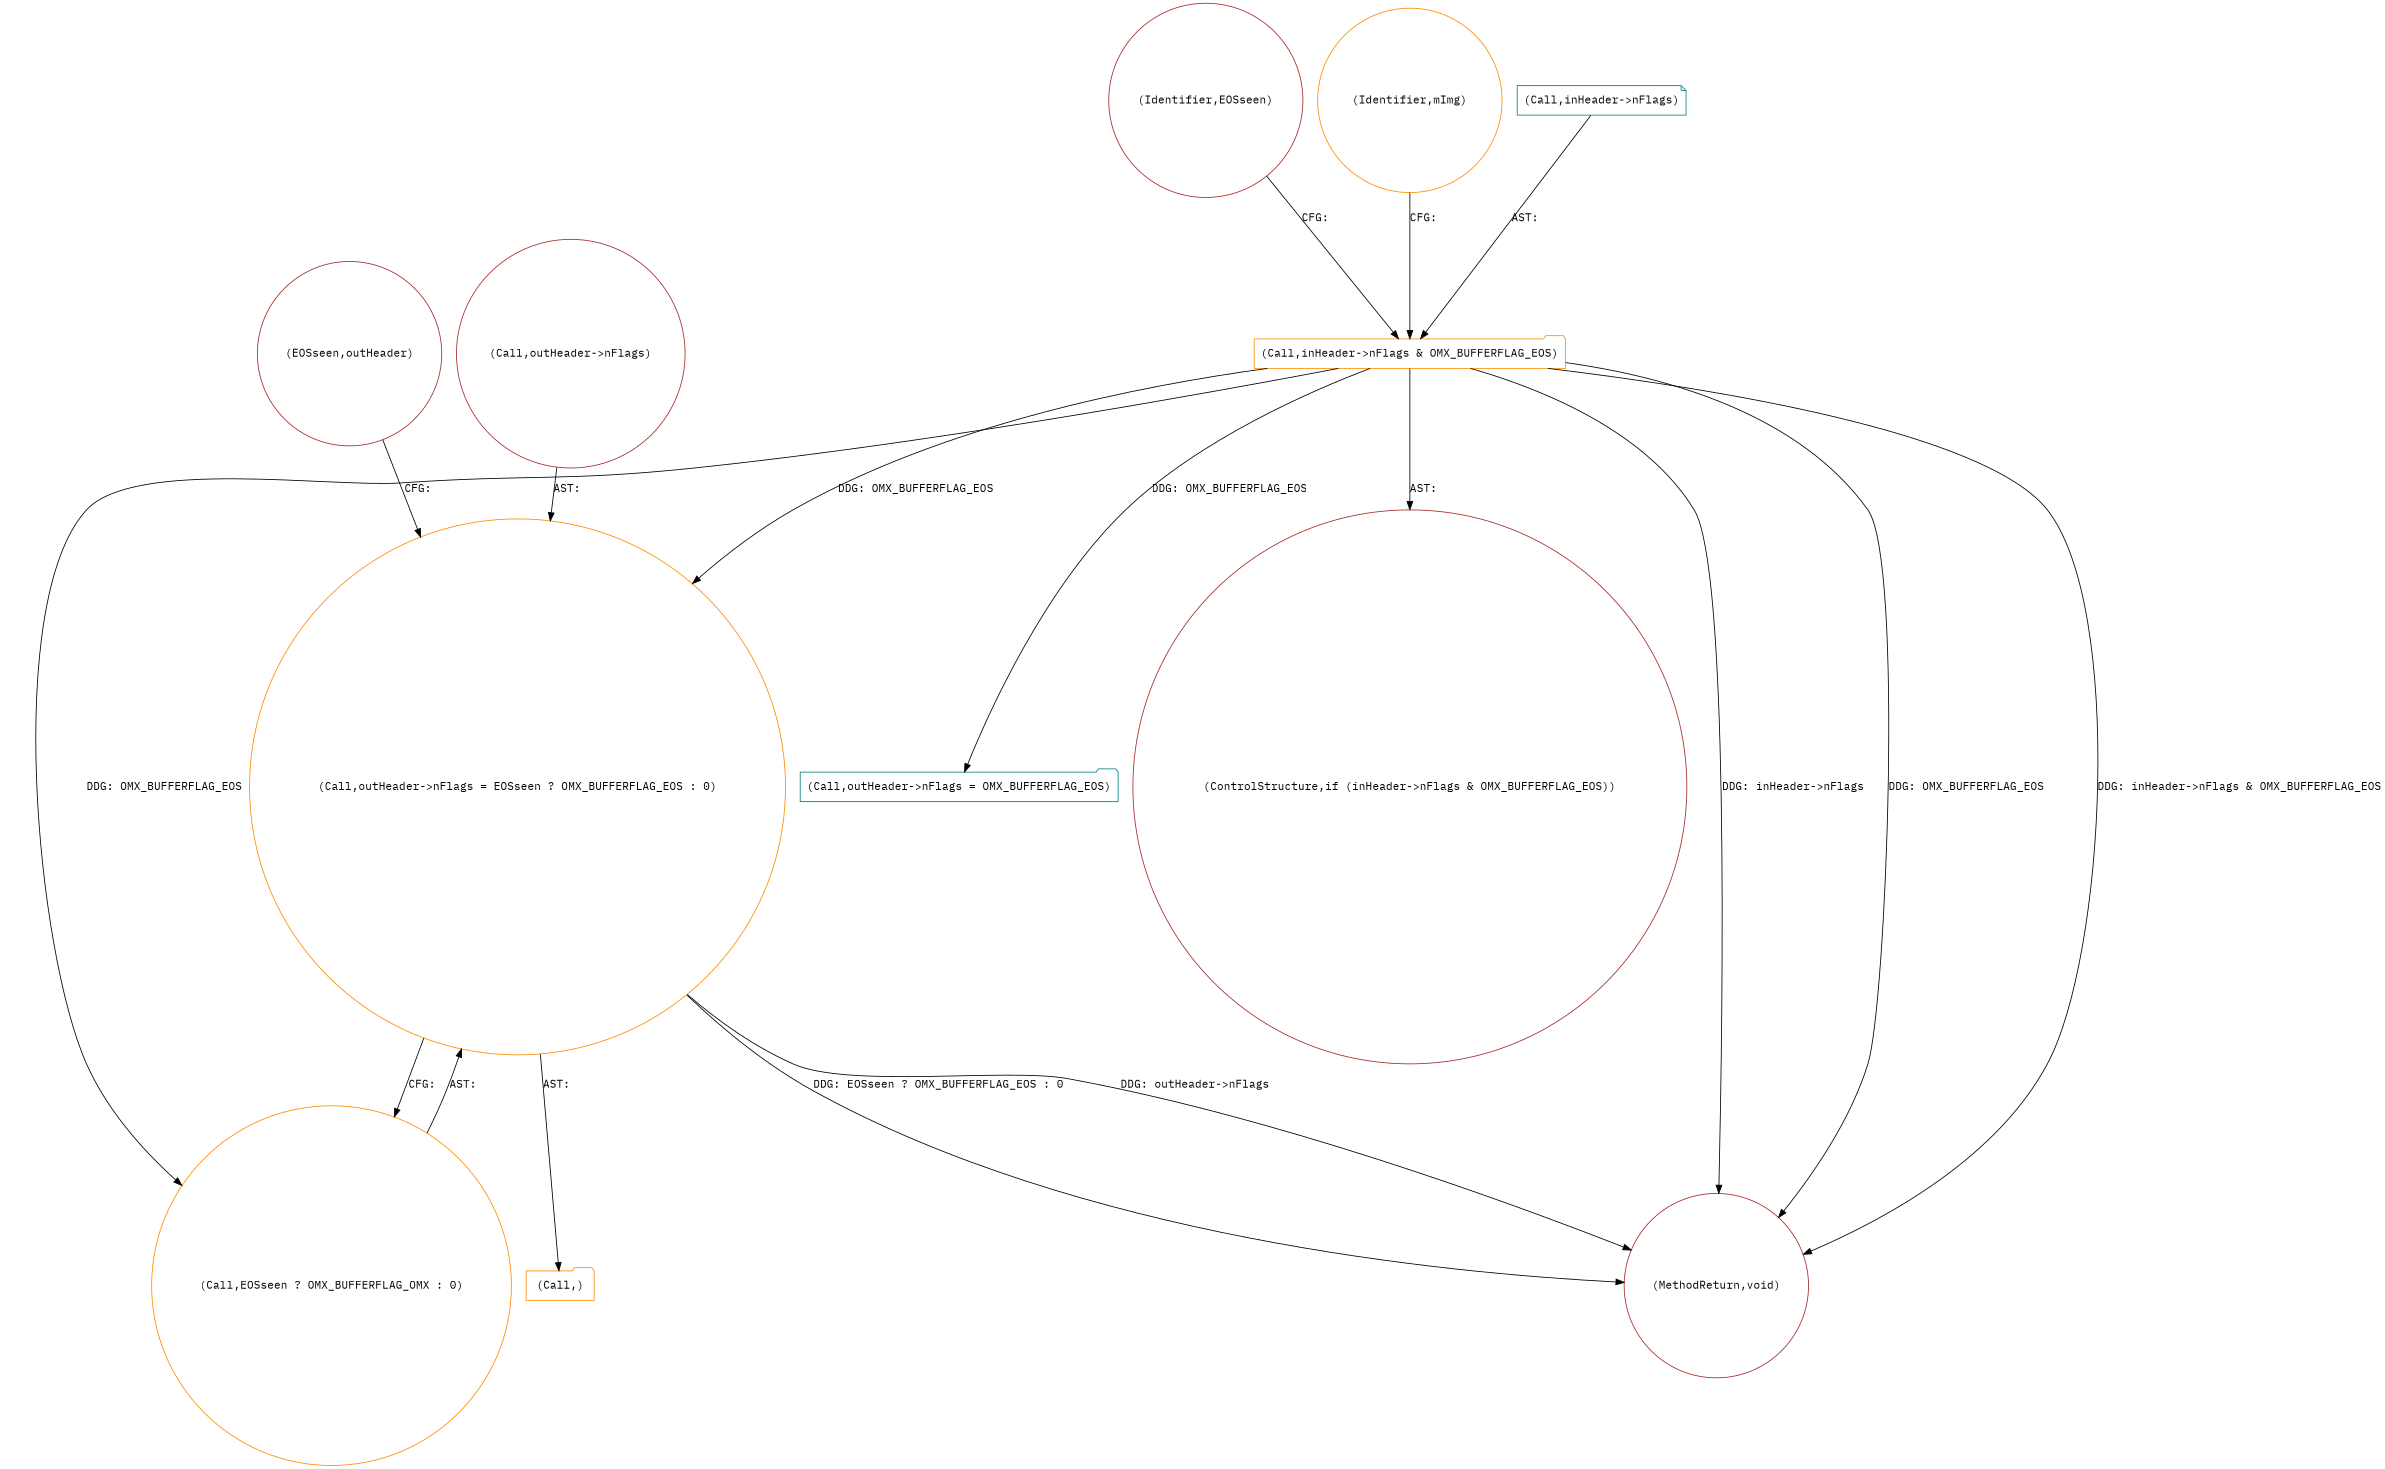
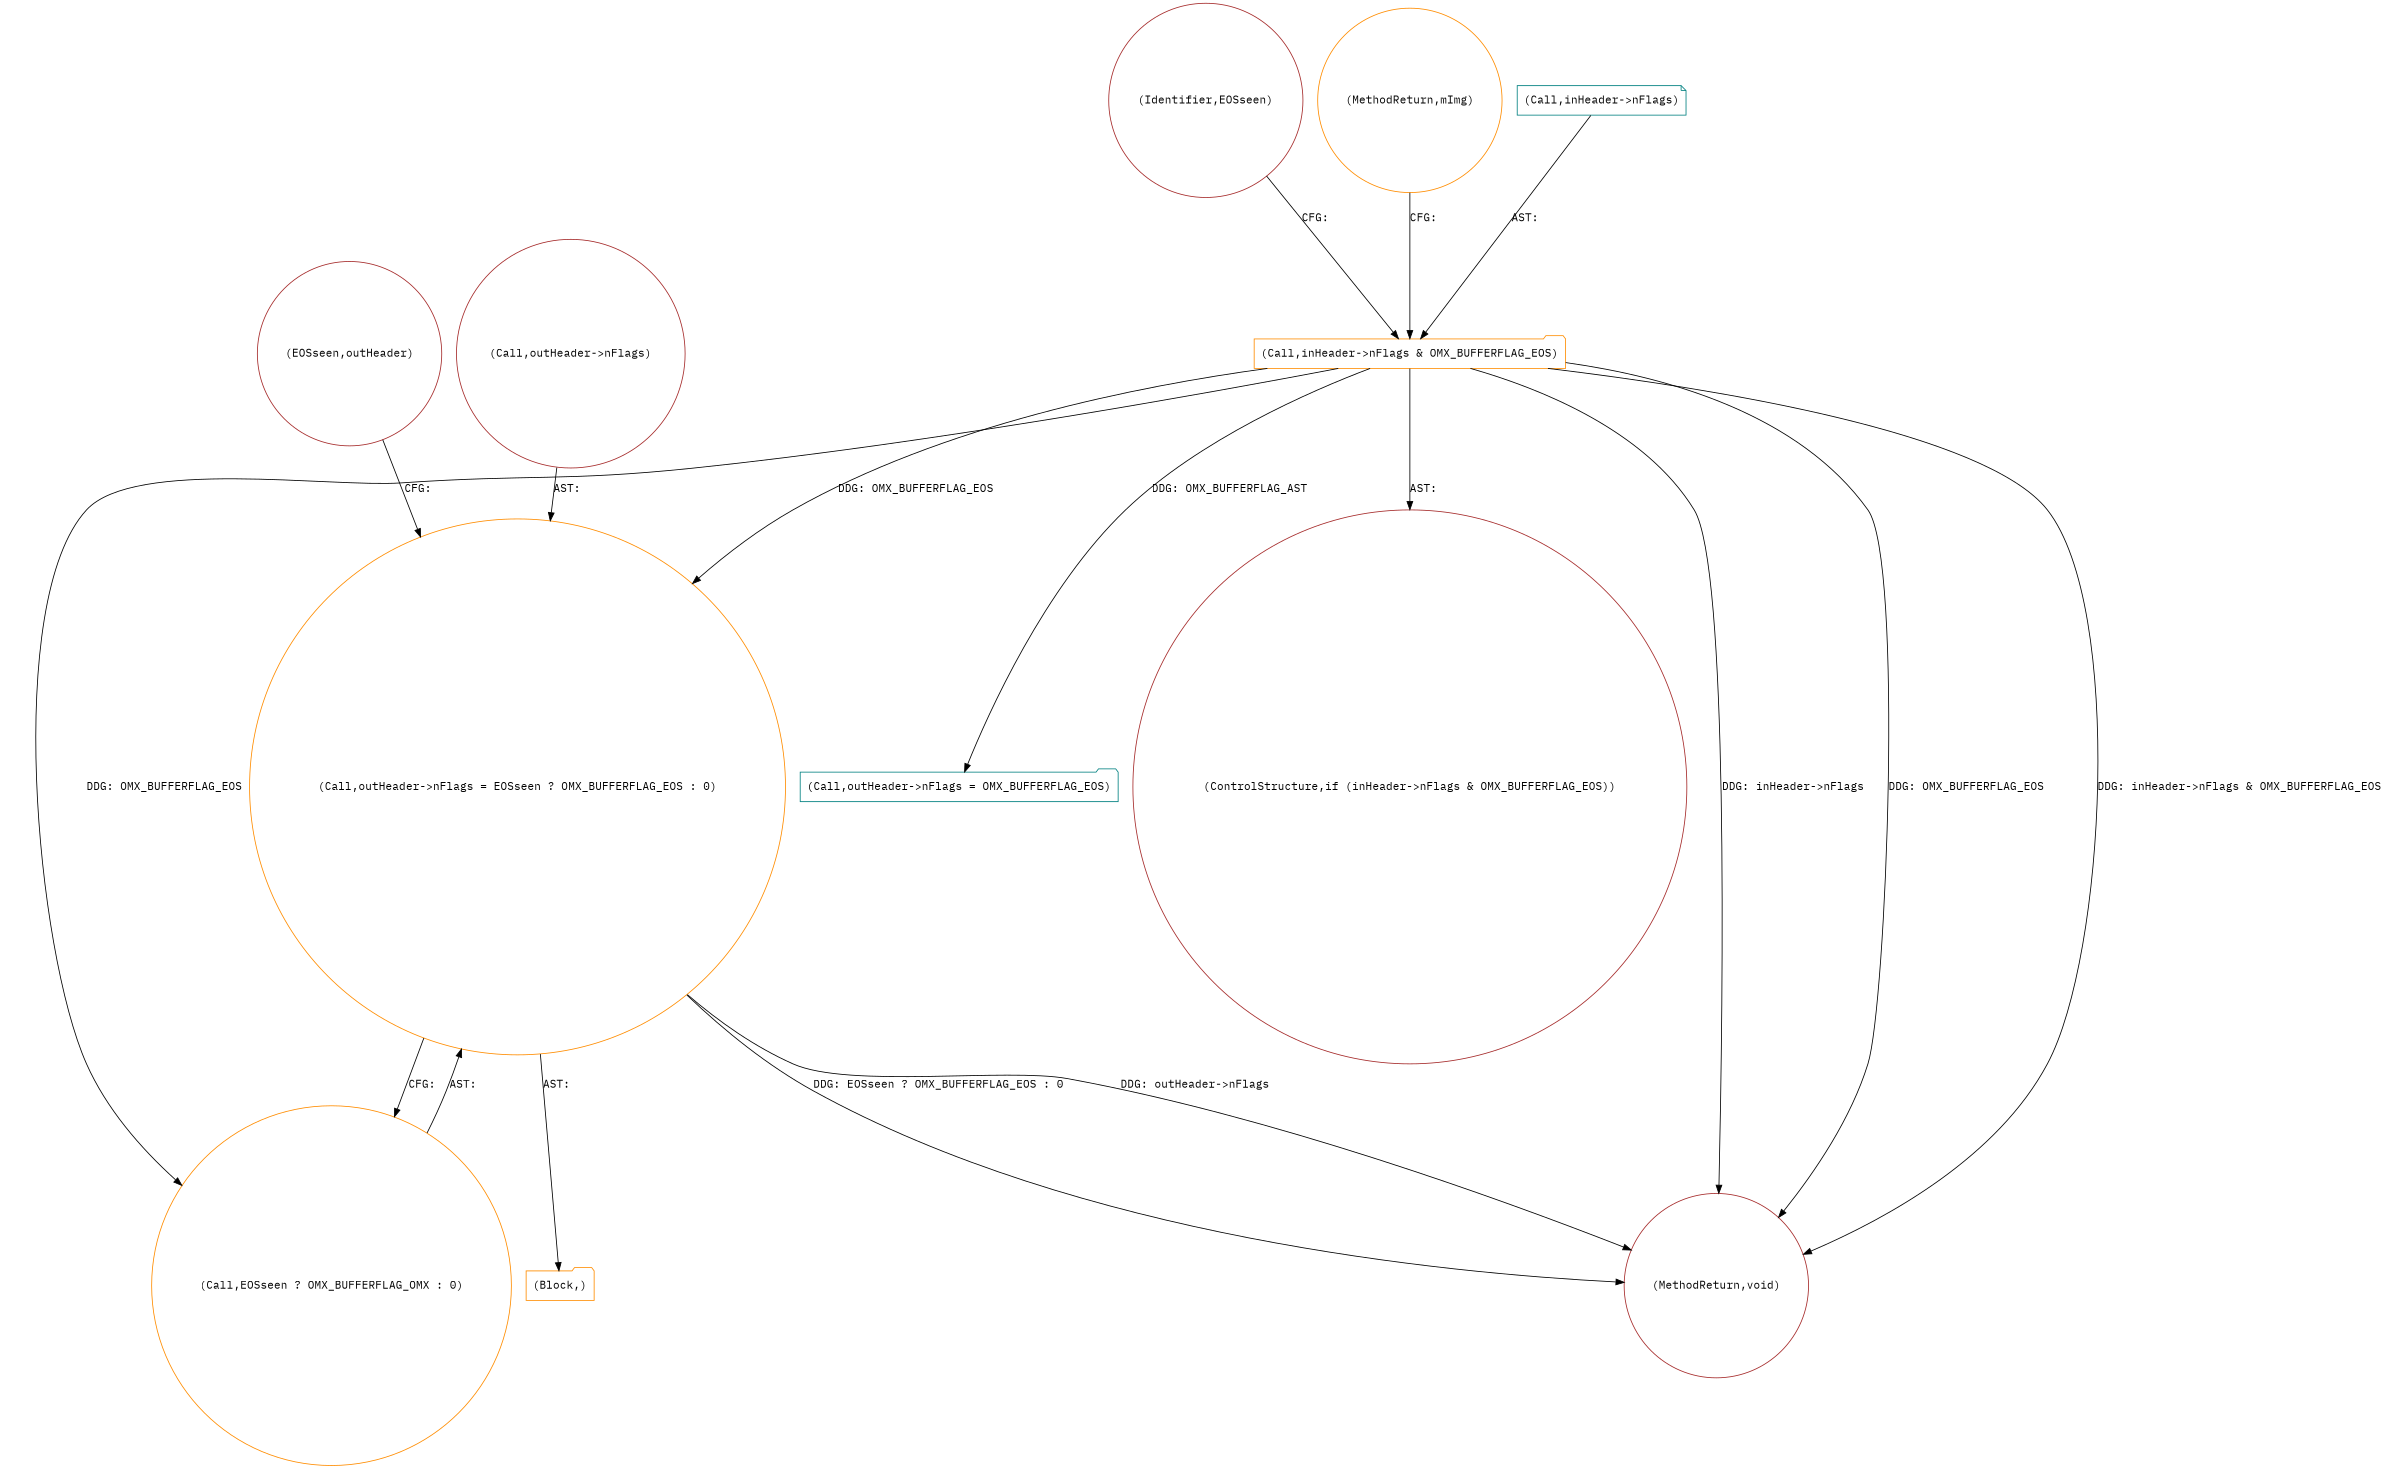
(1410, 100) -> (1410, 100)
(1230, 489) -> (1230, 489)
(560, 1286) -> (560, 1286)
